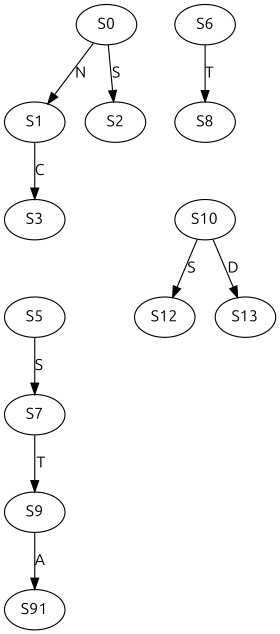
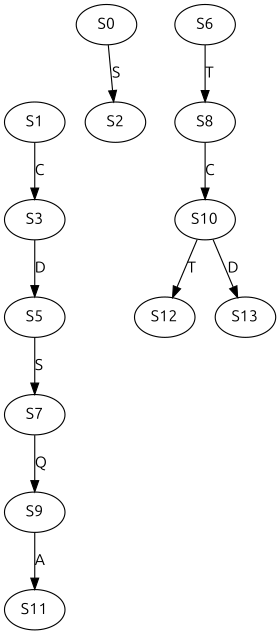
(74, 69) -> none
none -> (205, 165)
none -> (35, 263)
(192, 268) -> (192, 268)
(41, 463) -> (41, 463)
(35, 610) -> (35, 610)
